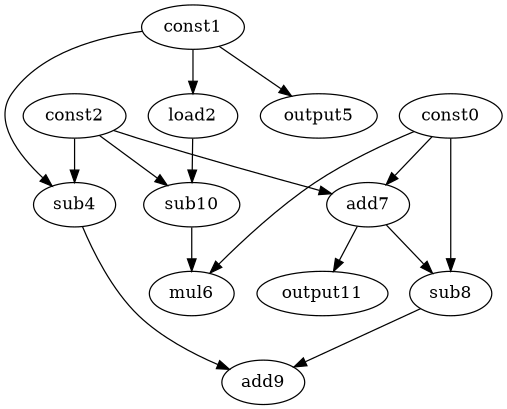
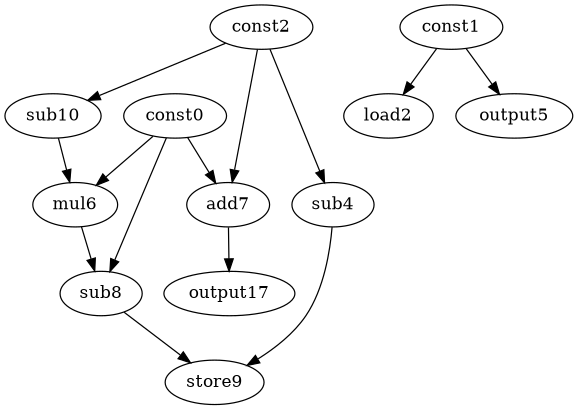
(29, 75) -> none
(193, 146) -> none
(405, 245) -> (86, 243)
(322, 294) -> (229, 294)
(263, 382) -> (215, 382)
